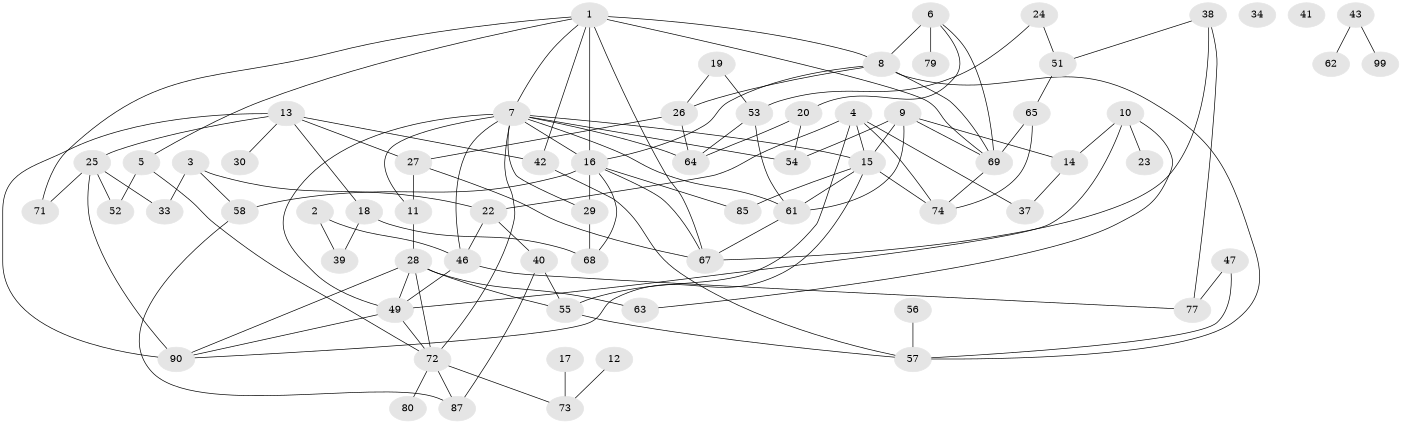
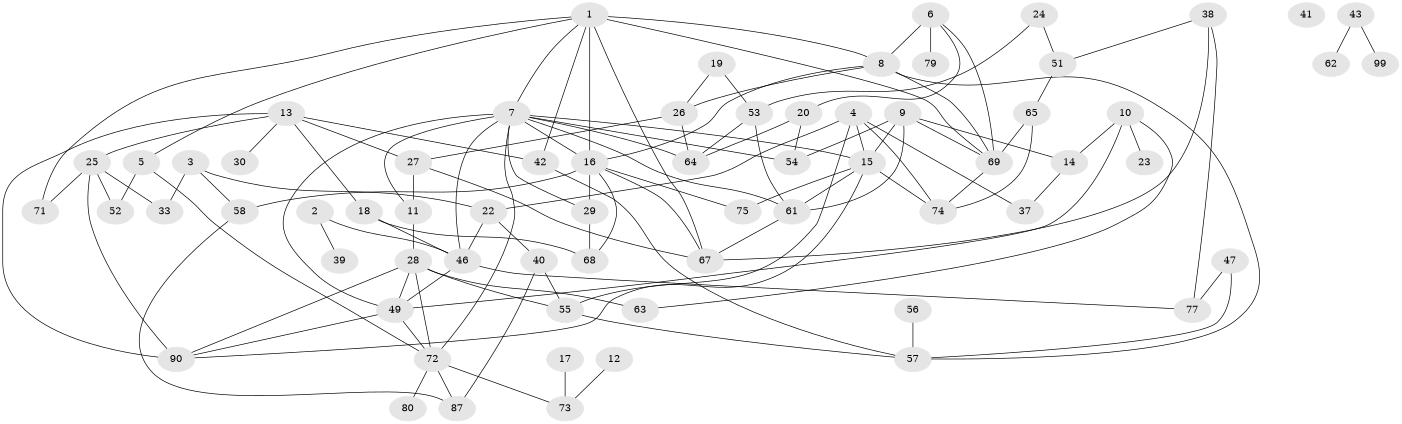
(1257, 15) -> none
(743, 212) -> (743, 212)
(352, 236) -> (408, 234)
